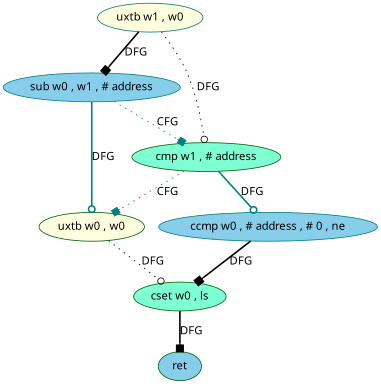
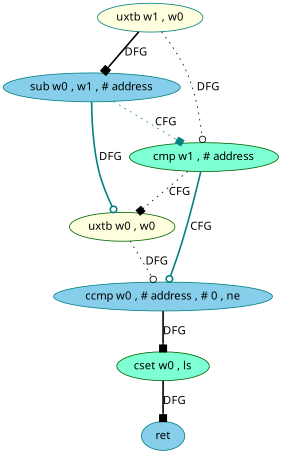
(152, 190) -> (166, 189)
(252, 192) -> (202, 227)
(133, 260) -> (141, 259)
(180, 366) -> (163, 436)
